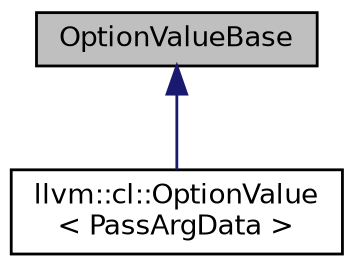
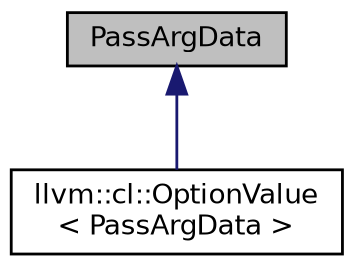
(177, 39) -> (177, 39)
